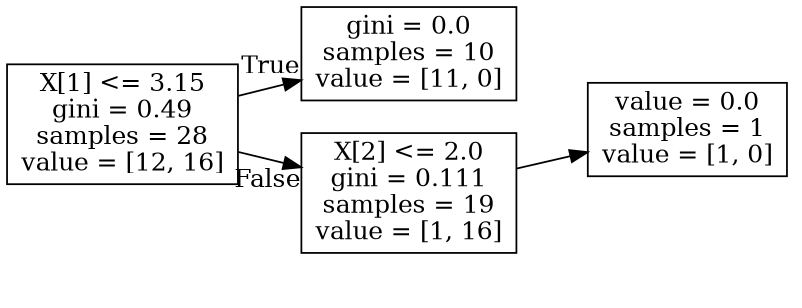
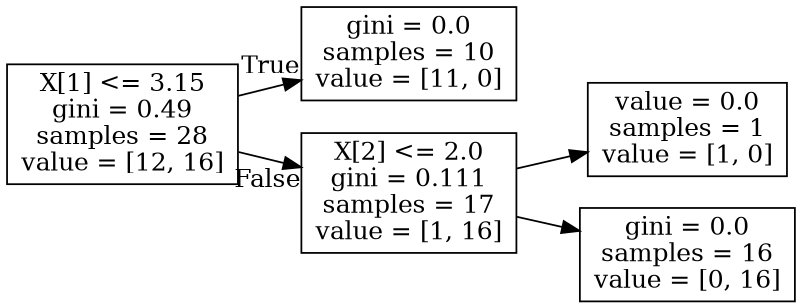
(409, 193) -> (409, 193)
none -> (687, 255)
